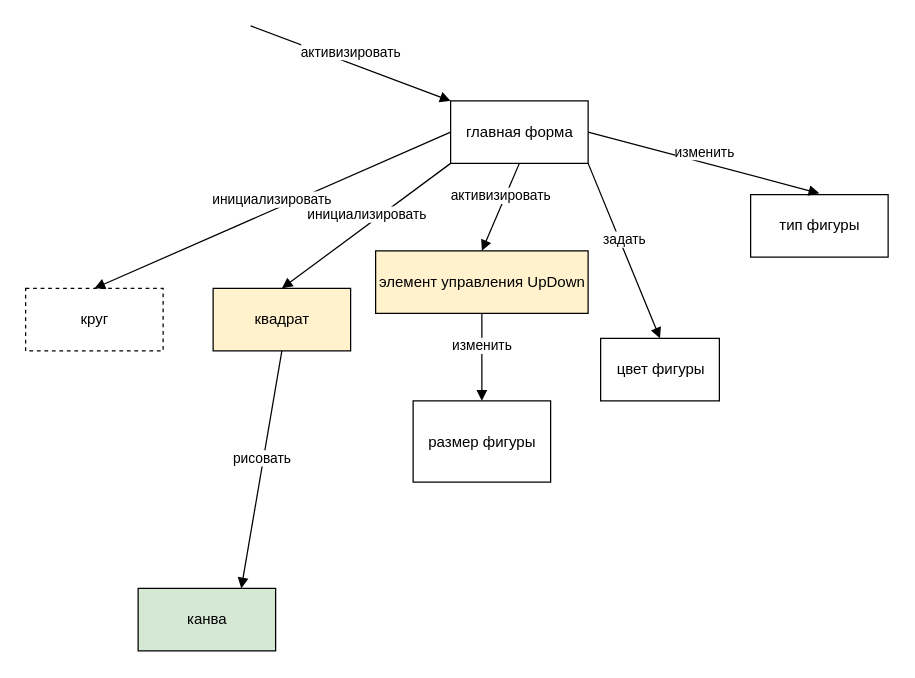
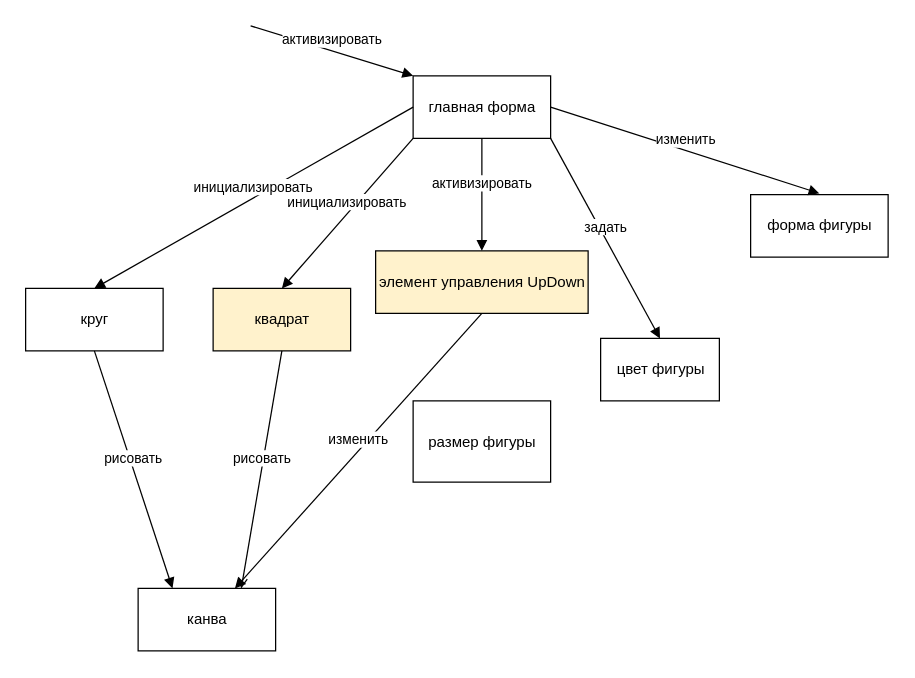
(519, 132) -> (482, 107)
(820, 226) -> (820, 226)
(94, 319) -> (94, 319)
(482, 351) -> (363, 445)
none -> (132, 464)
(244, 573) -> (242, 583)
(207, 619) -> (207, 619)
